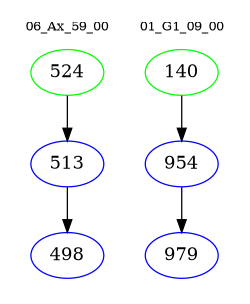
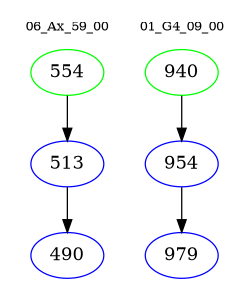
(182, 27) -> (182, 27)
(67, 72) -> (67, 72)
(182, 72) -> (182, 72)
(67, 255) -> (67, 255)
